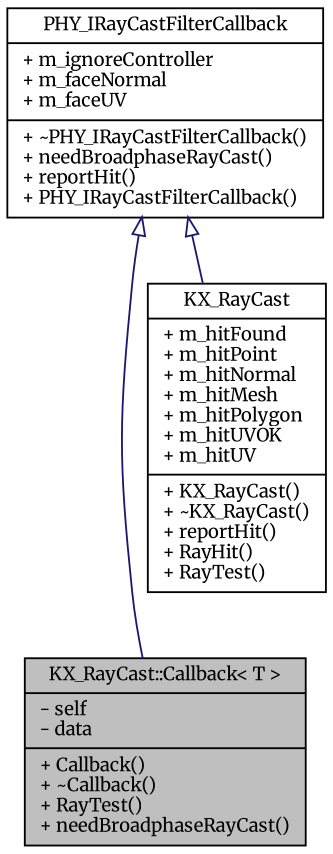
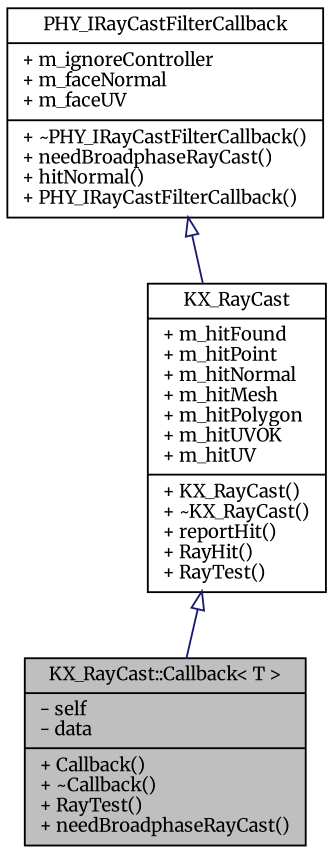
(80, 178) -> (84, 178)
(122, 447) -> (192, 634)
